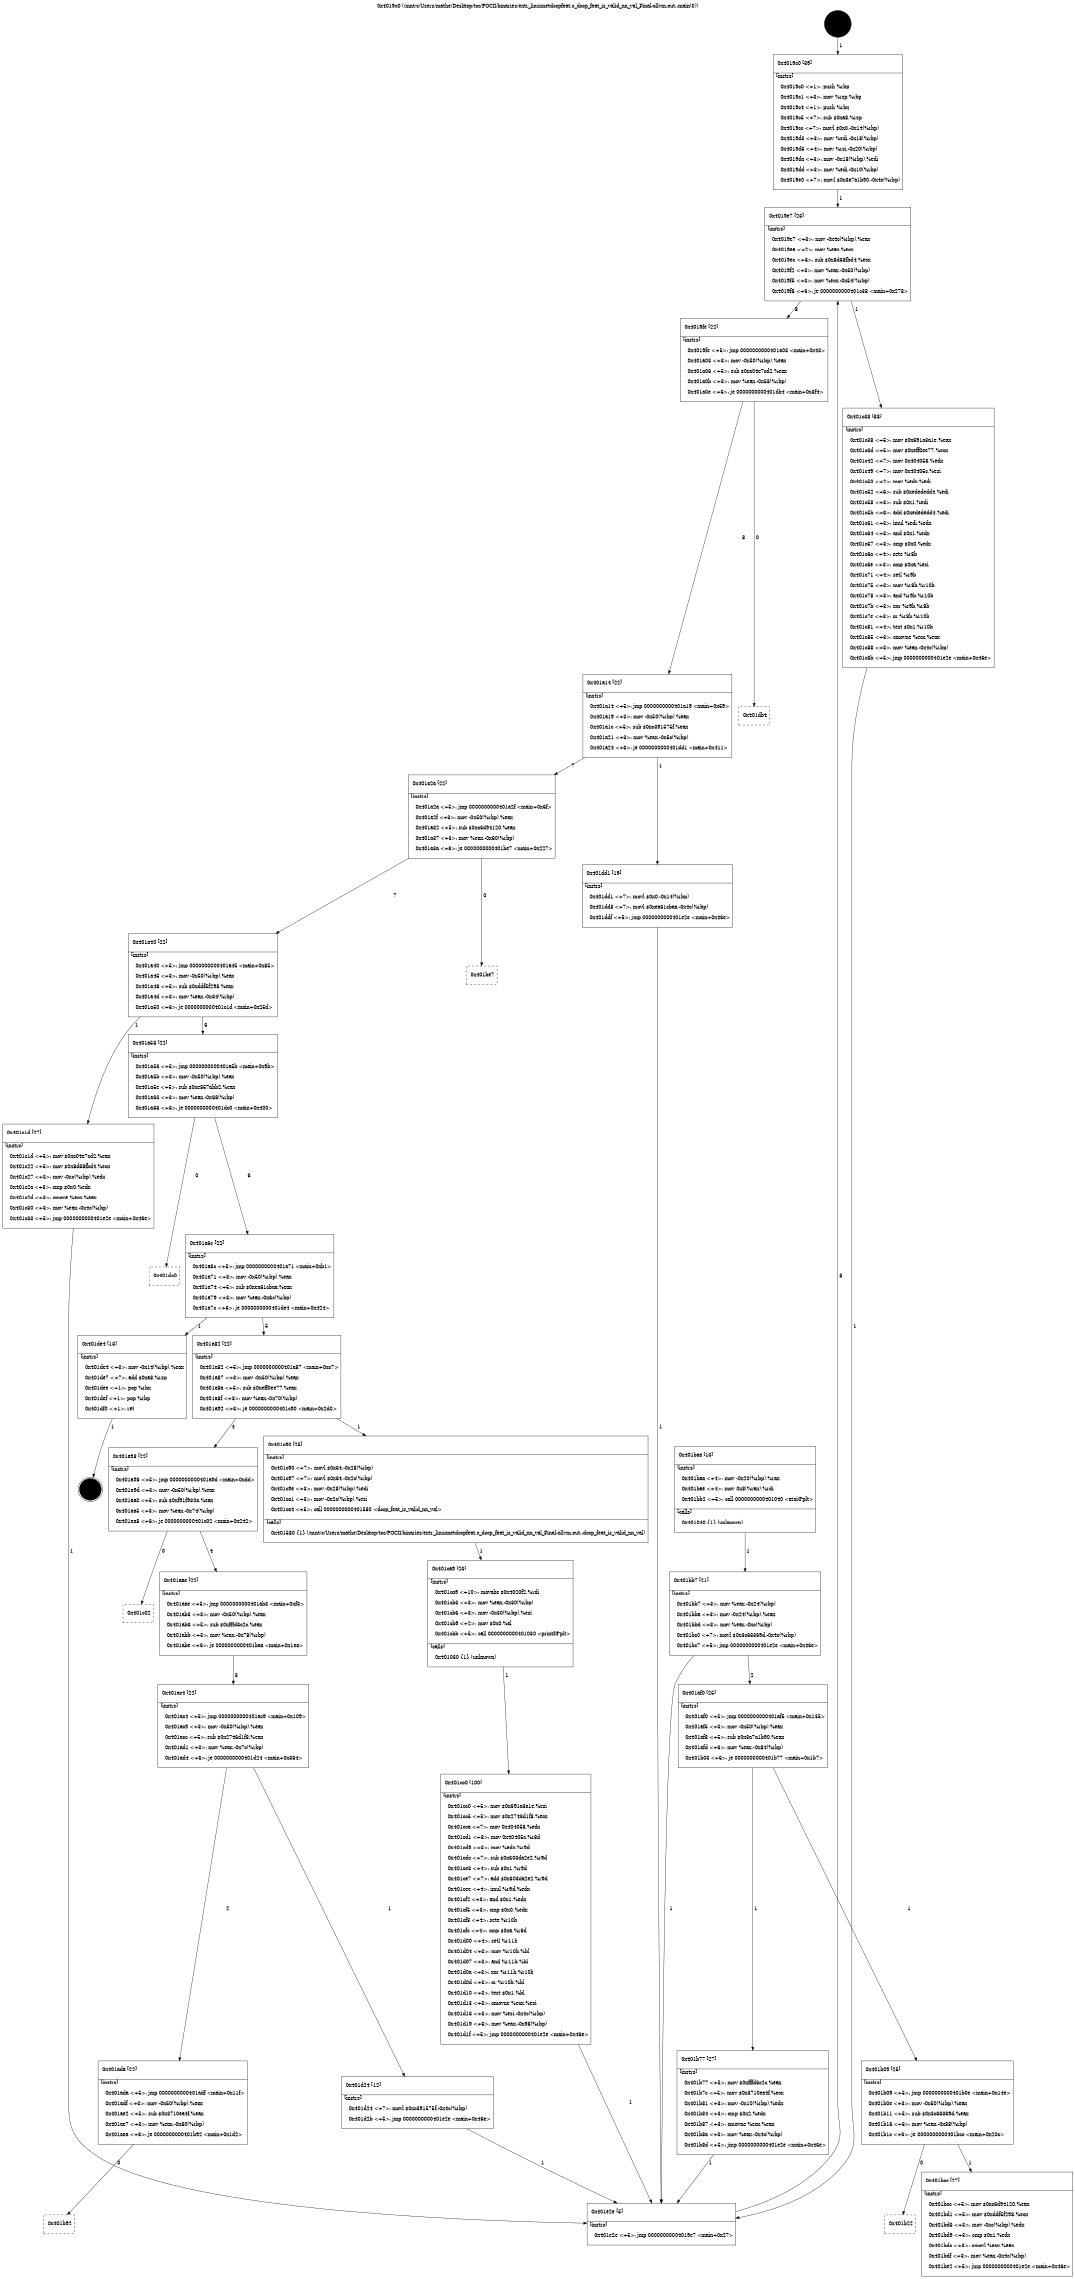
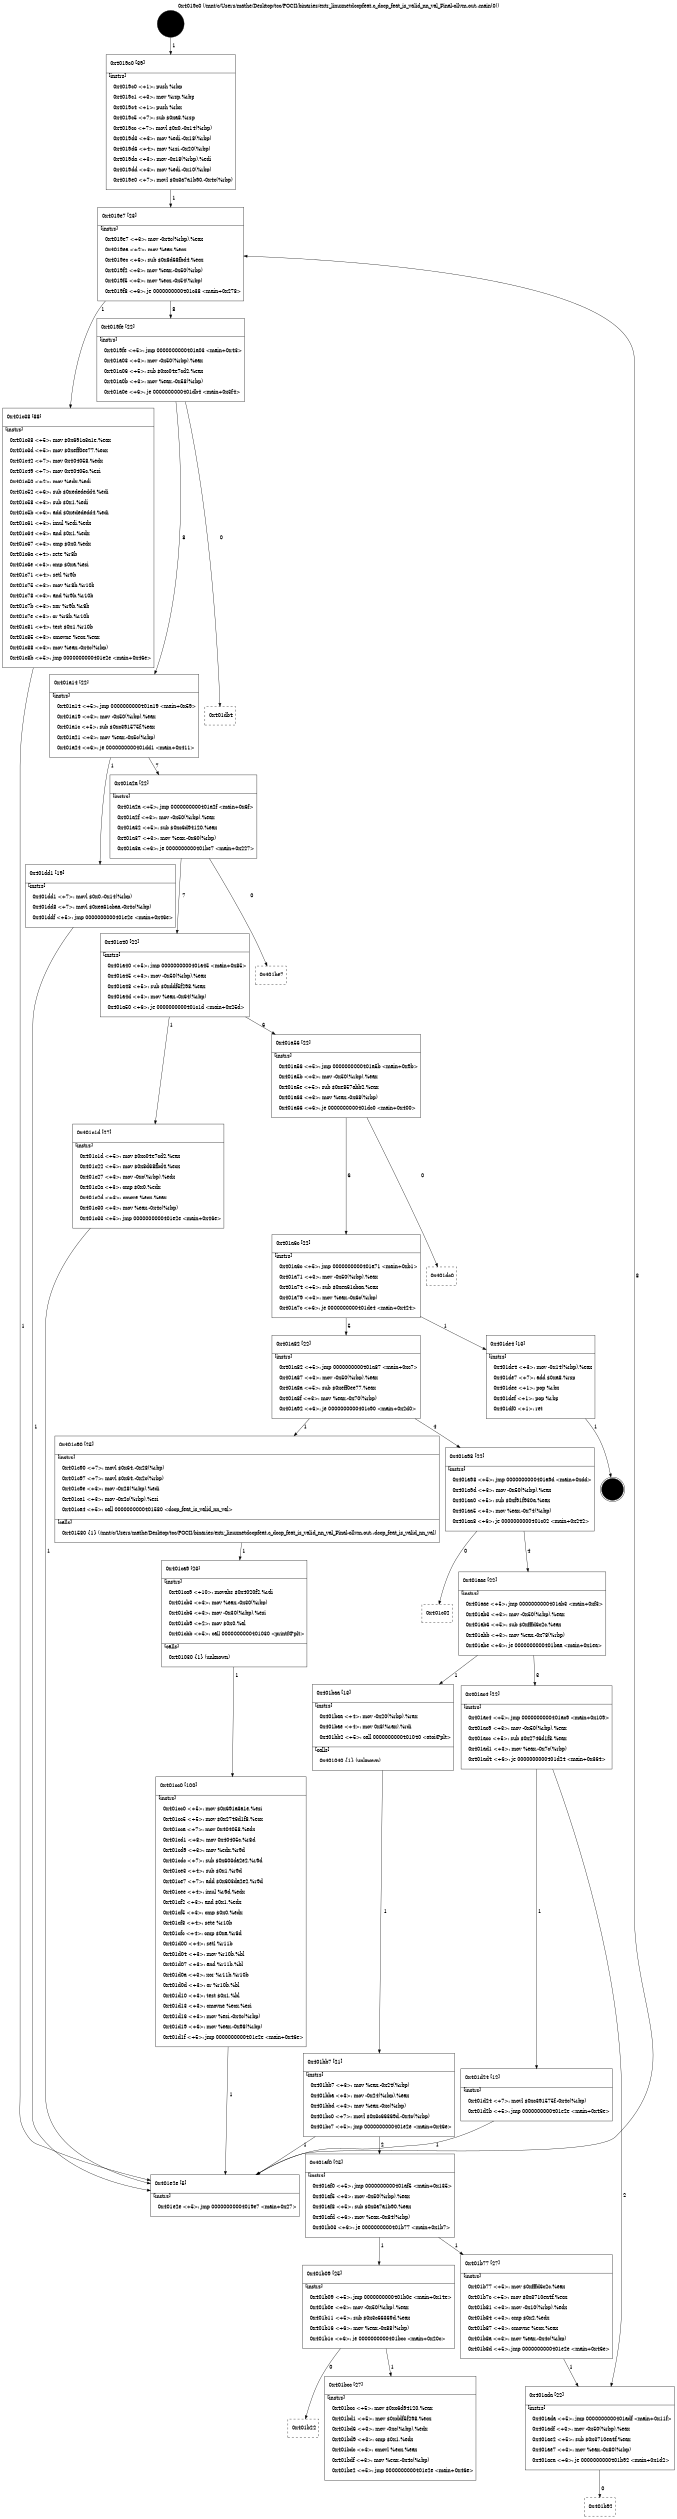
none -> (460, 1669)
(696, 2178) -> (570, 2371)
